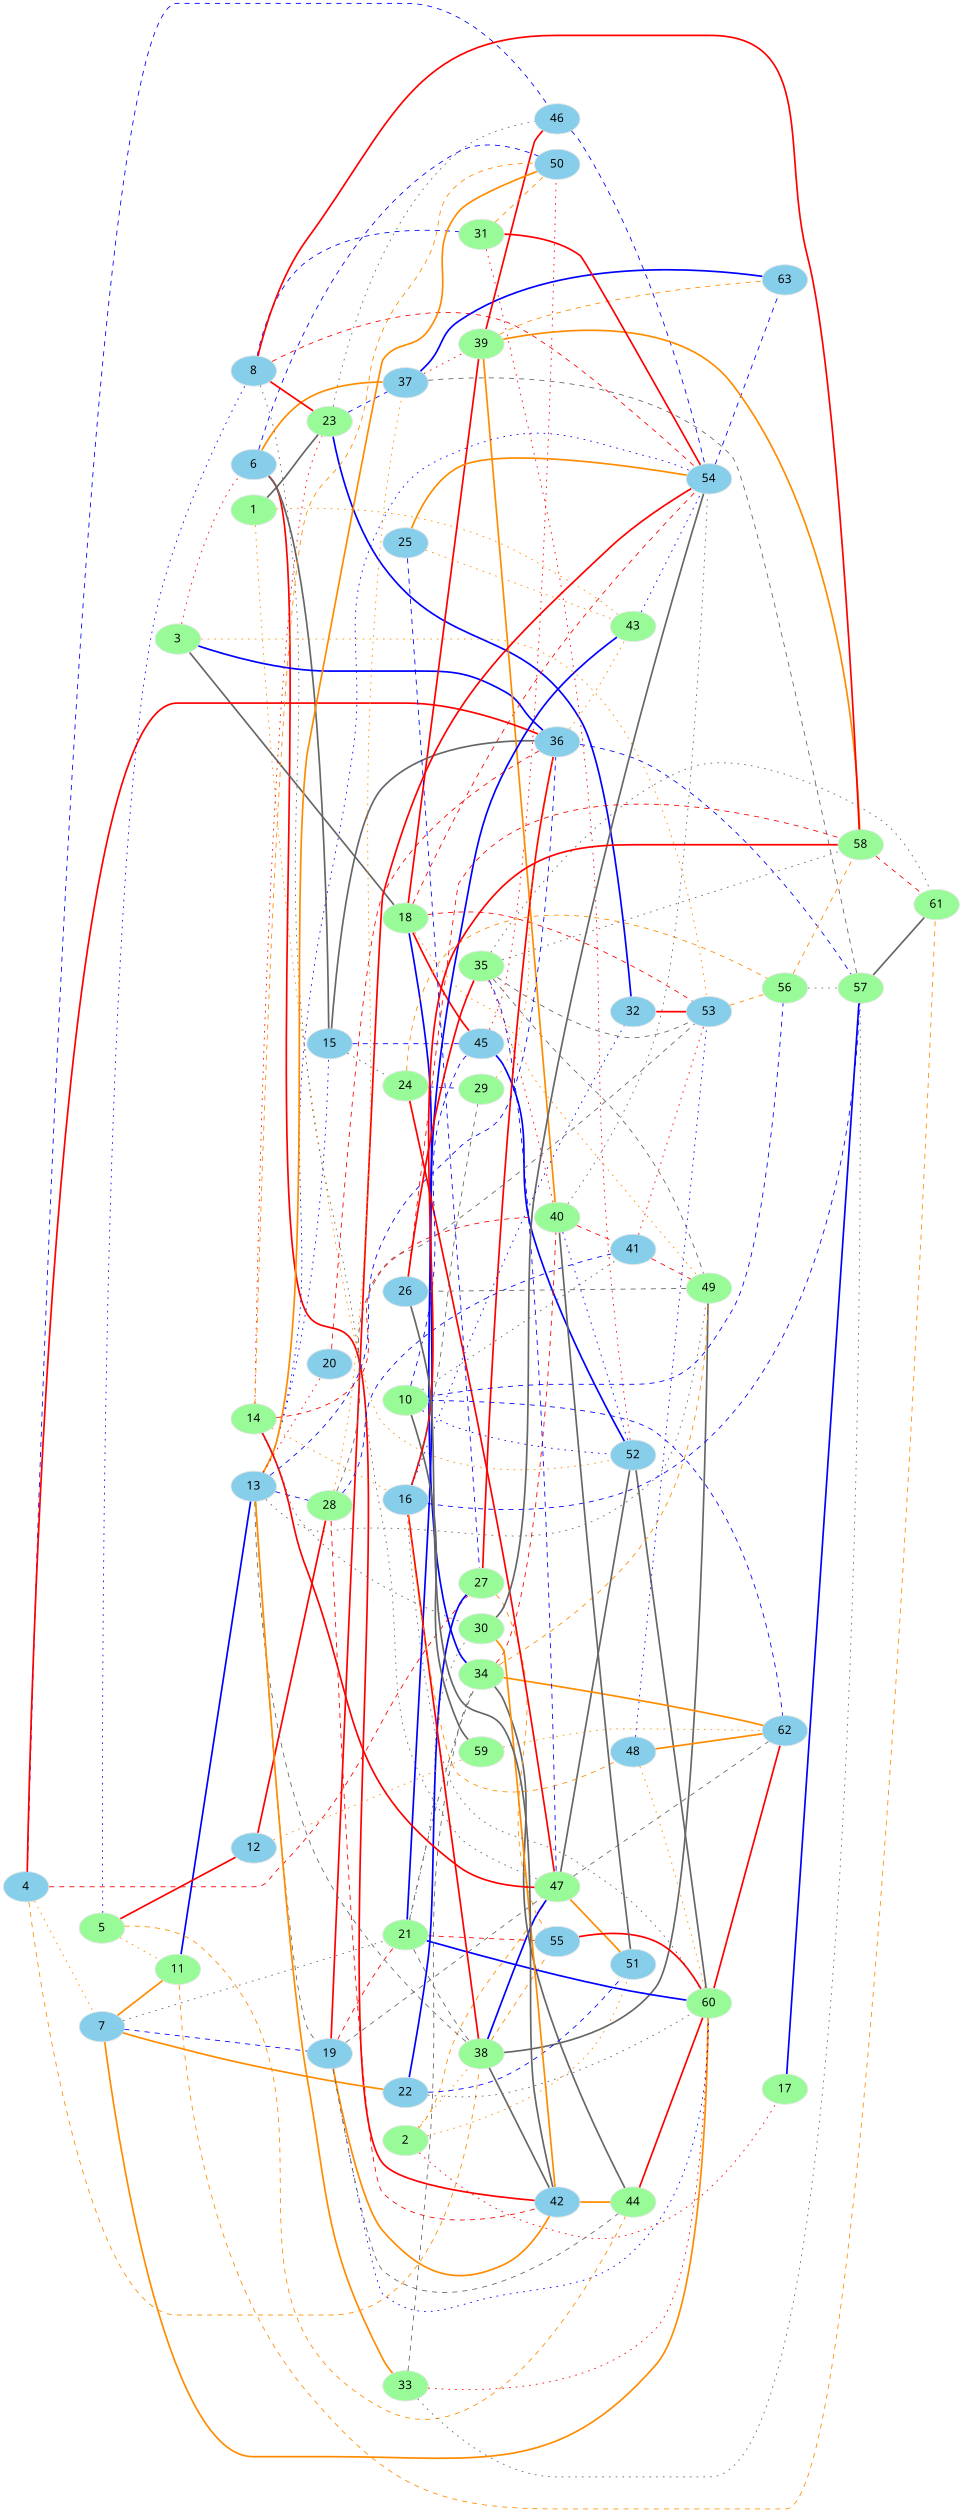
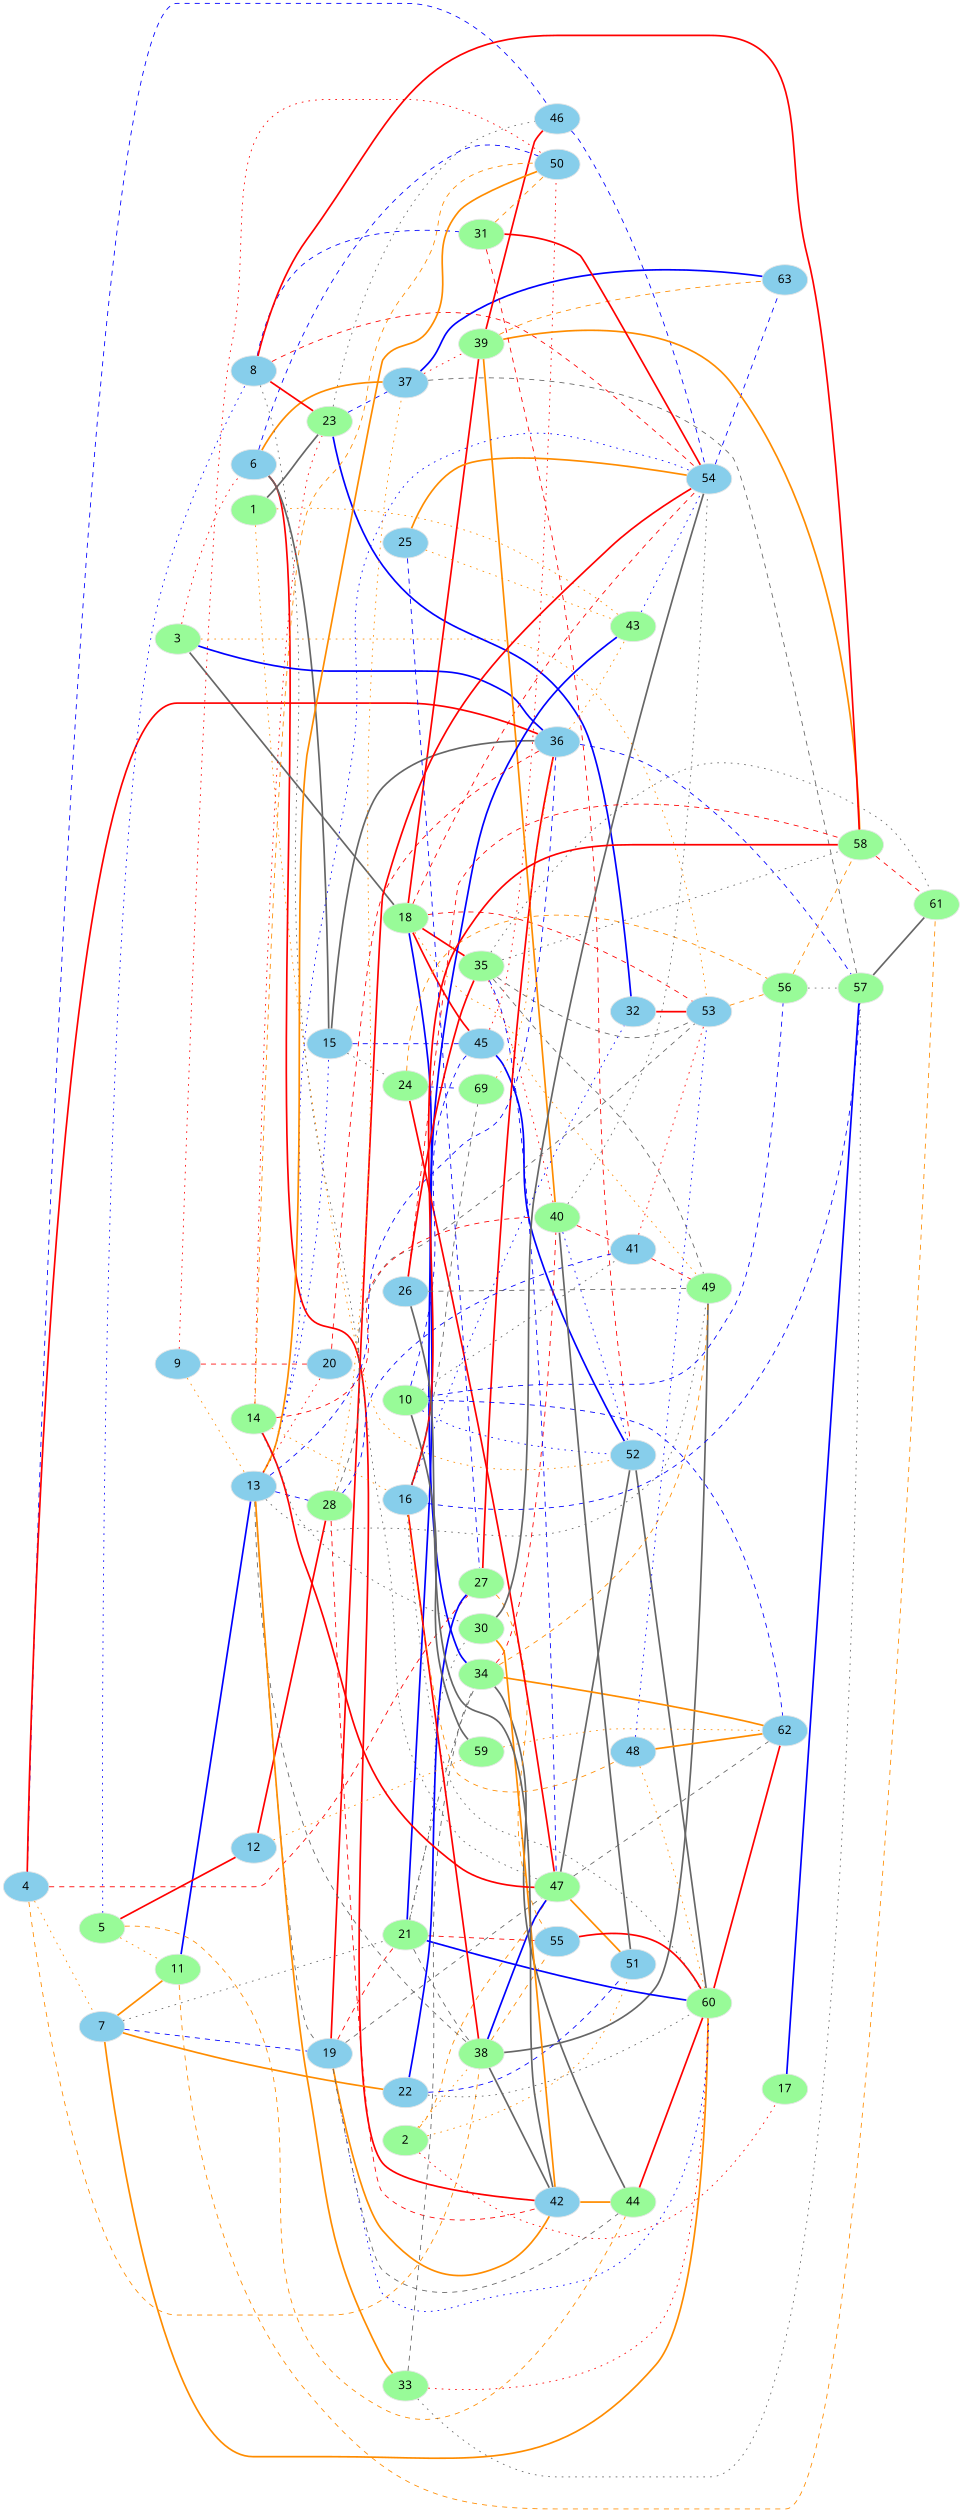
(592, 840) -> (592, 840)
none -> (443, 942)
(481, 1089) -> (481, 1089)
none -> (178, 1364)
